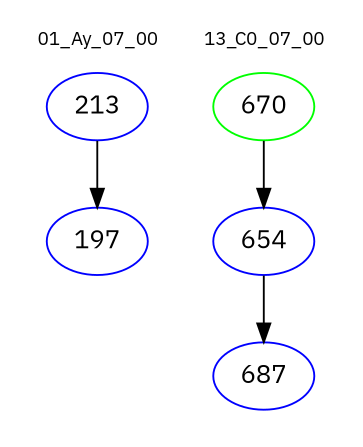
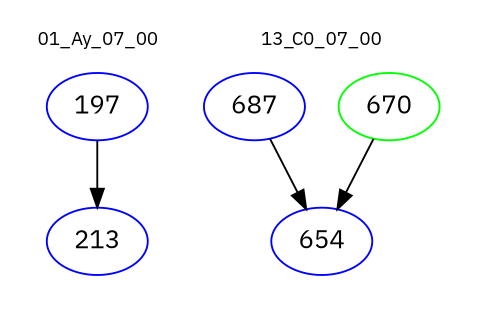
(97, 165) -> (97, 165)
(264, 300) -> (284, 166)
